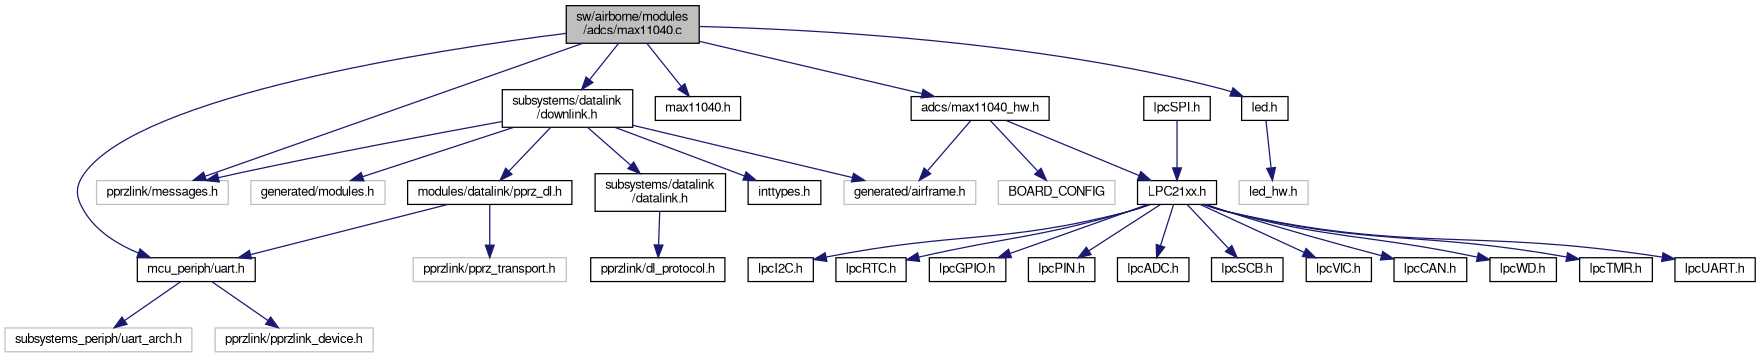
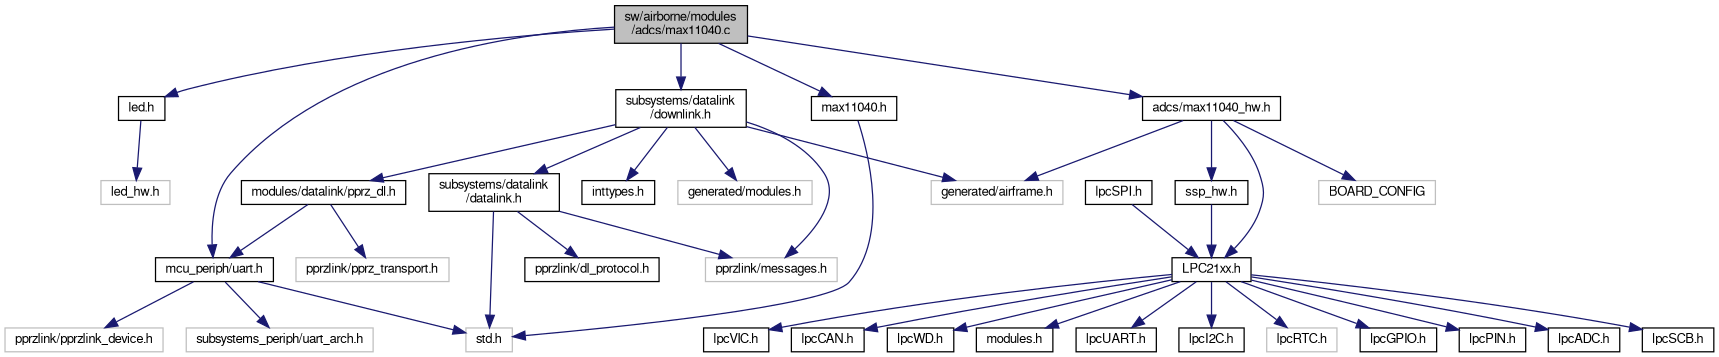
(394, 110) -> (639, 233)
none -> (1212, 193)
(871, 270) -> (1302, 340)
(1616, 270) -> (1015, 340)
none -> (489, 340)
